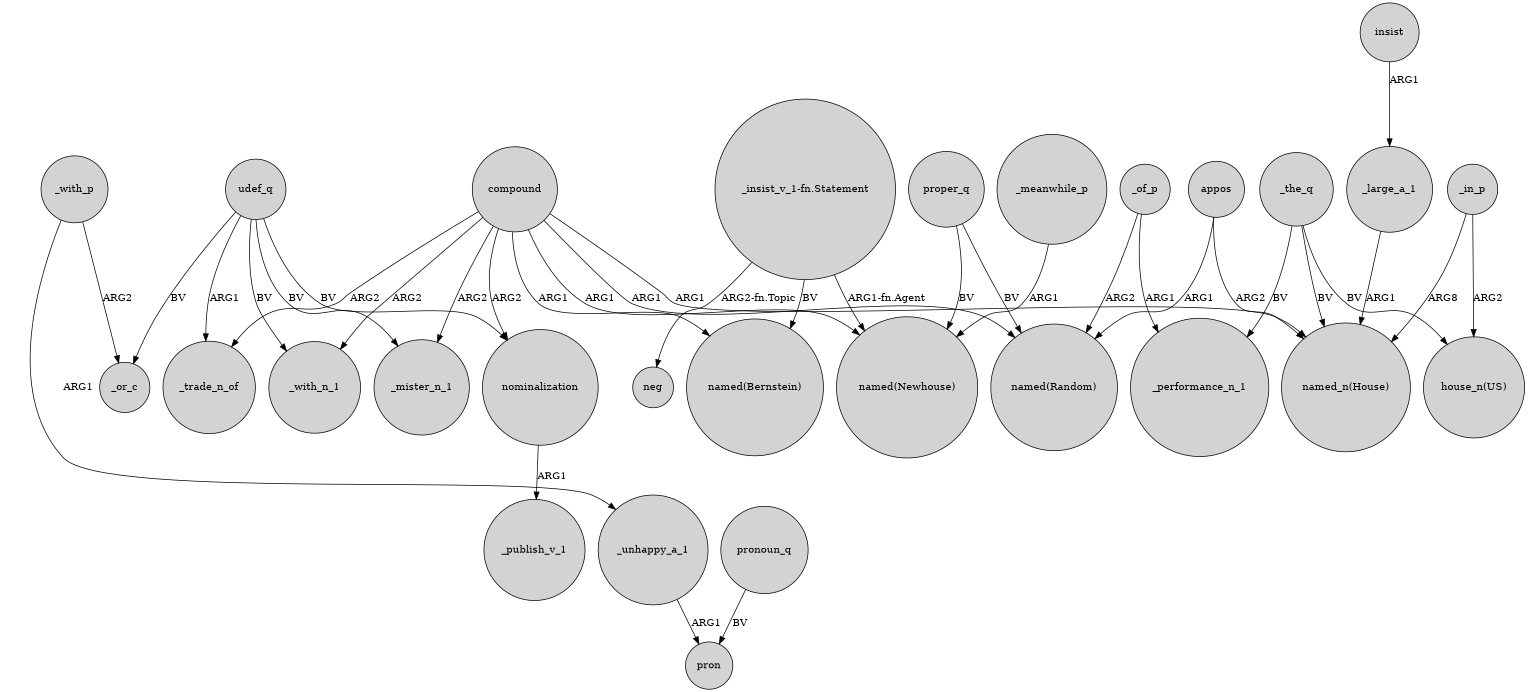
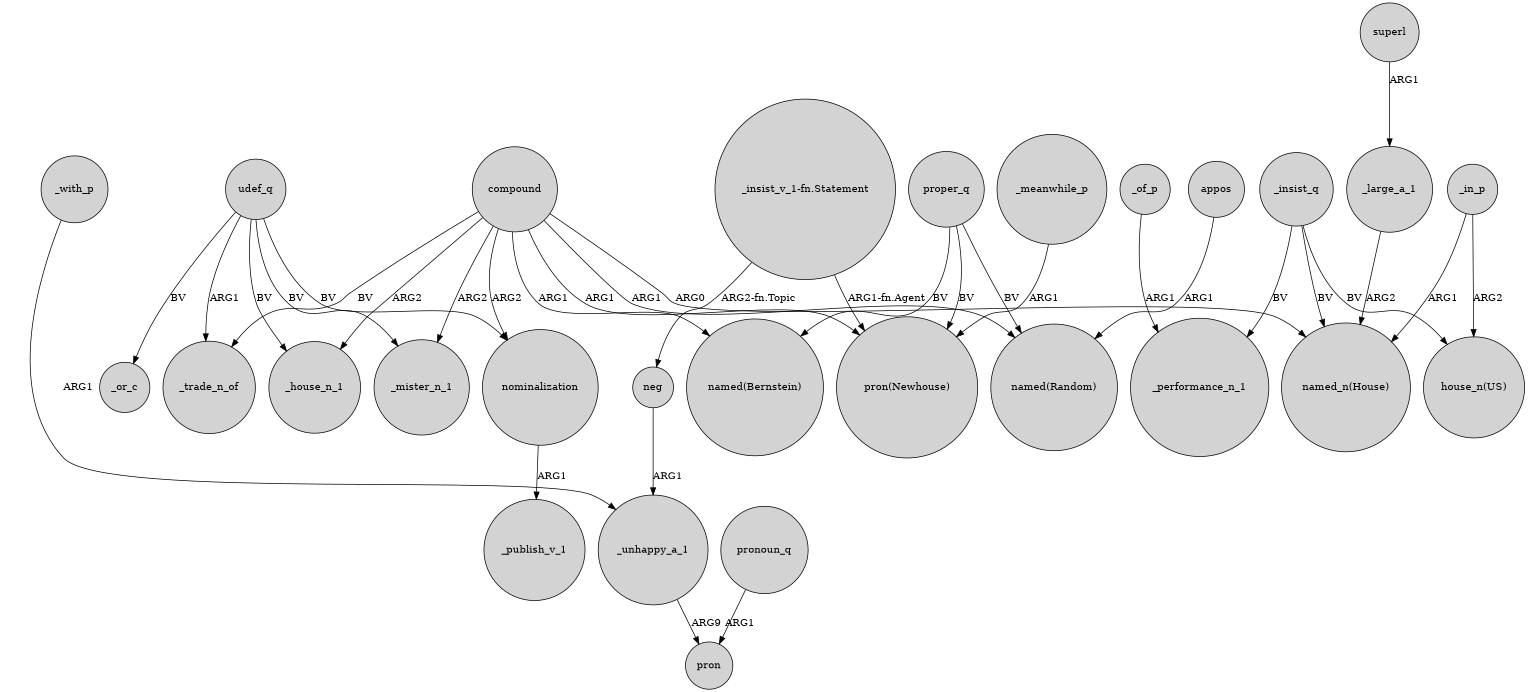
(1390, 32) -> (1390, 32)
(1296, 189) -> (1296, 189)
(1117, 271) -> none
(100, 289) -> none
(1230, 296) -> none
(365, 298) -> (365, 298)
(691, 298) -> (691, 298)
(1381, 298) -> (1381, 298)
(1443, 298) -> (1443, 298)
(800, 301) -> (901, 316)
(315, 387) -> (315, 387)
(907, 387) -> (907, 387)
none -> (653, 448)
(707, 623) -> (707, 623)
(740, 623) -> (740, 623)
